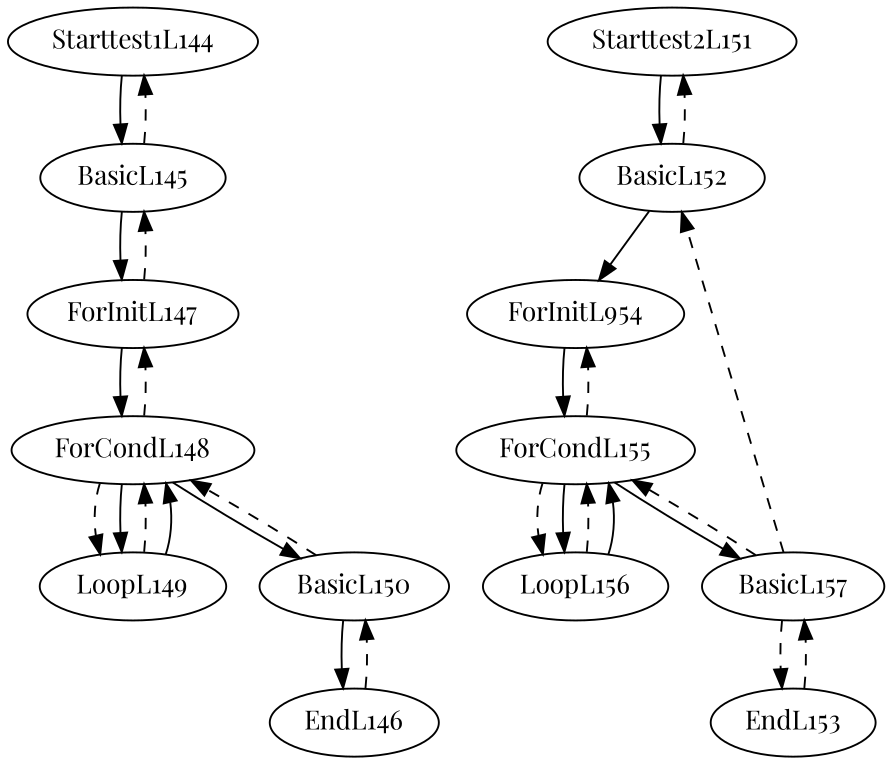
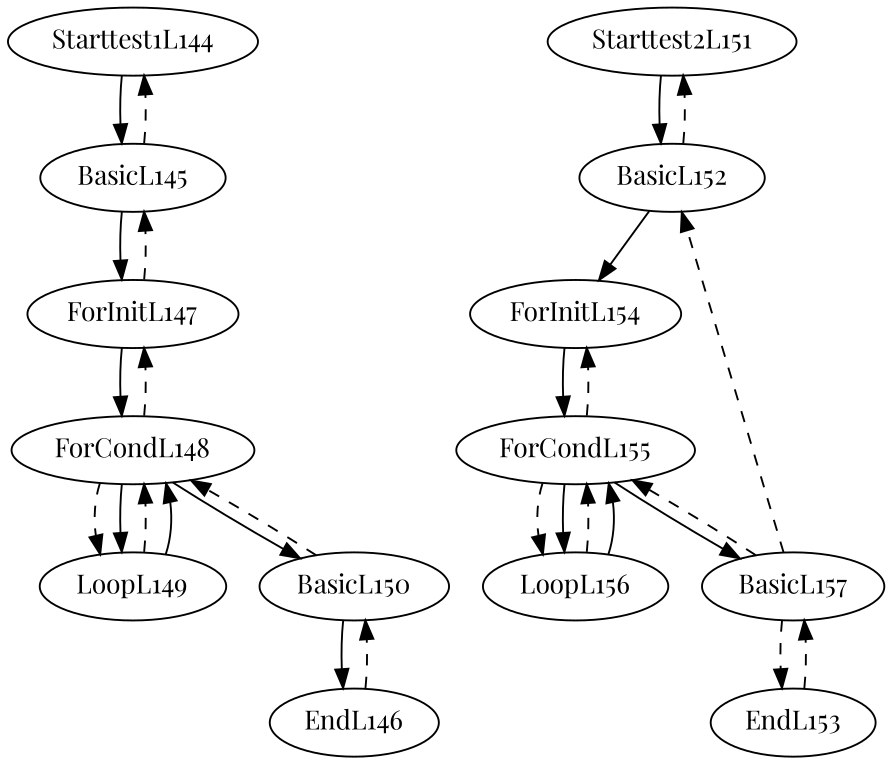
(576, 314) -> (576, 314)
